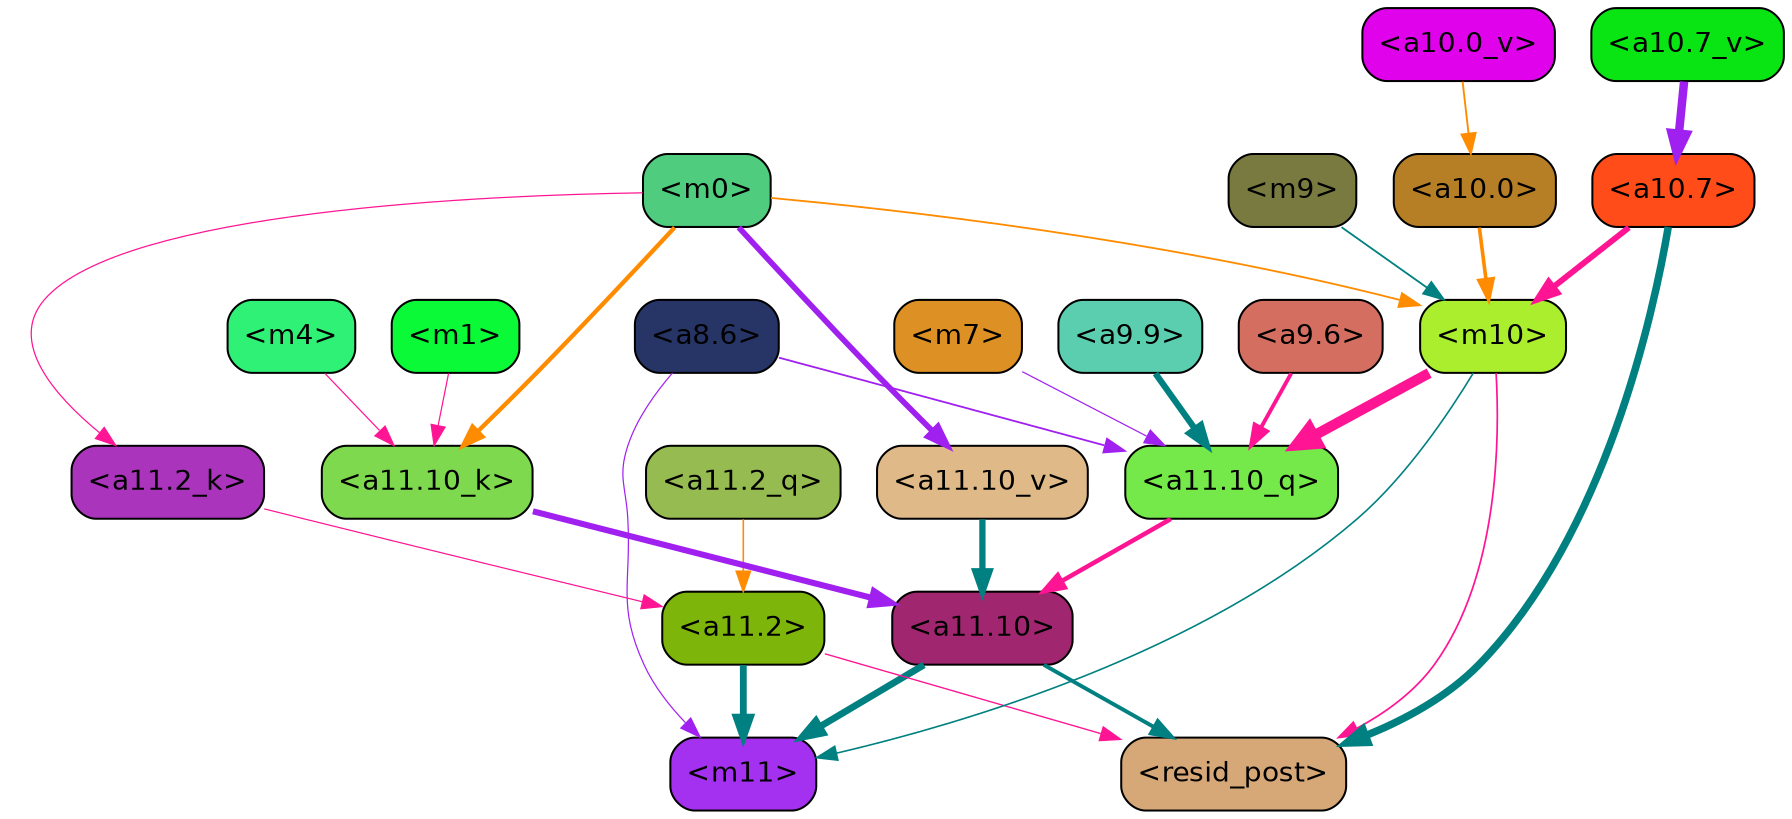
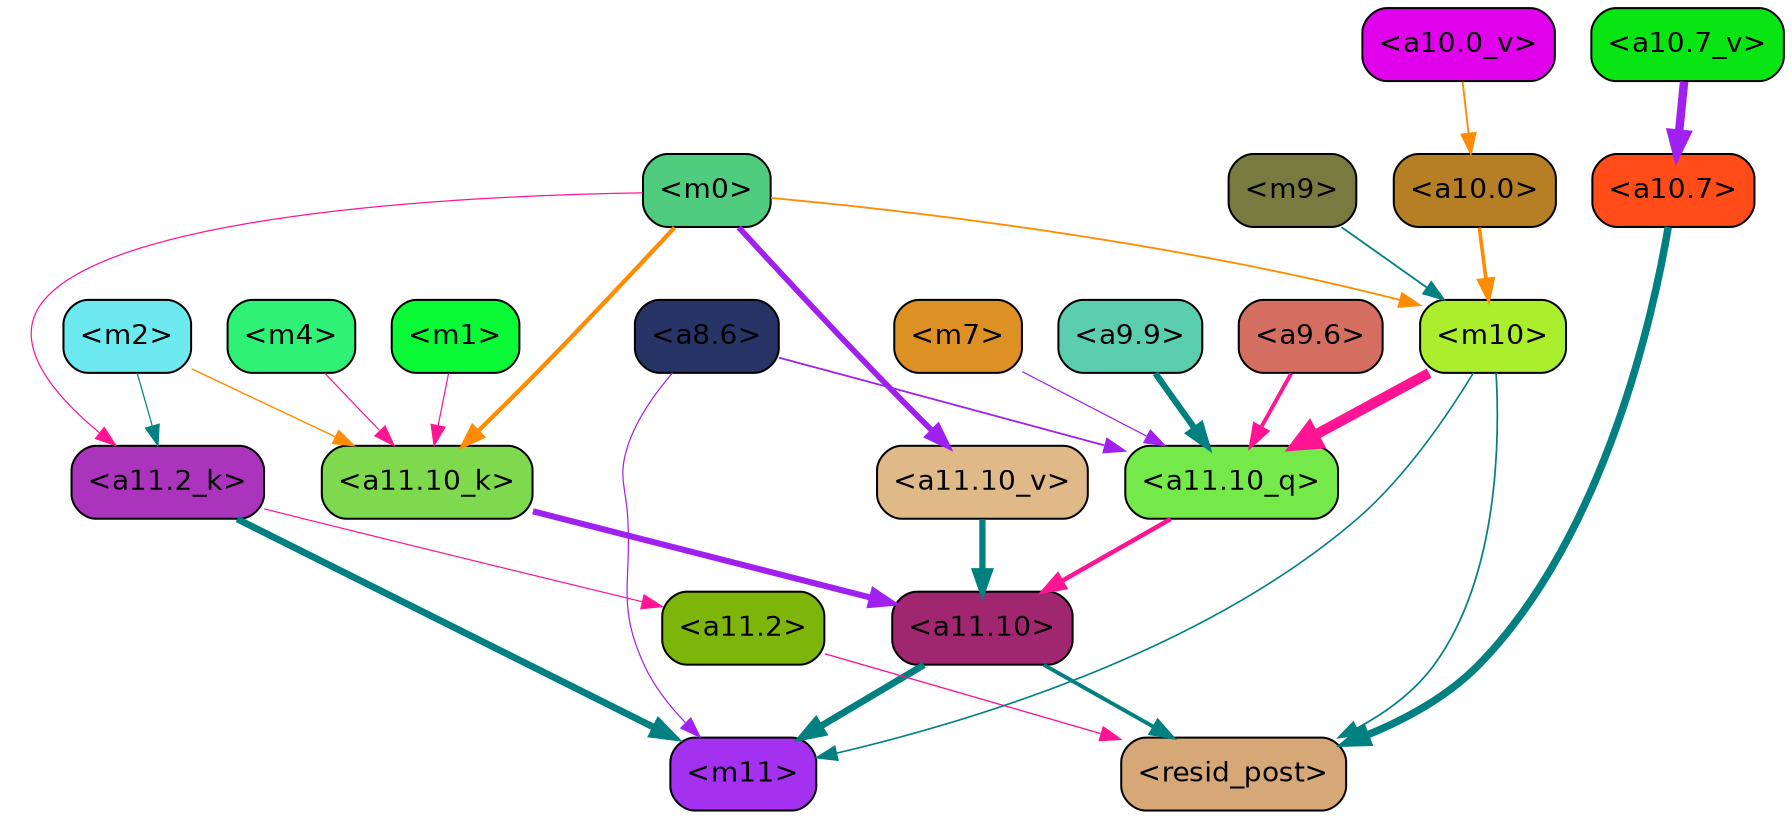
(1591, 257) -> none
none -> (127, 336)
(743, 482) -> none
(1477, 573) -> (1477, 573)
(743, 691) -> (446, 624)
